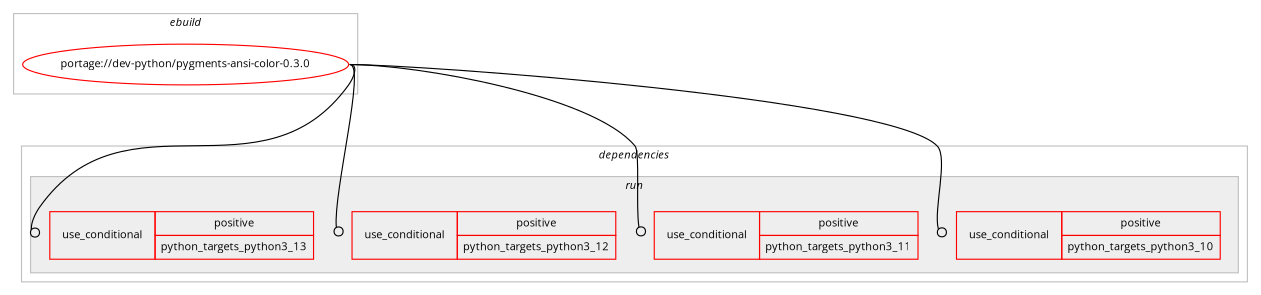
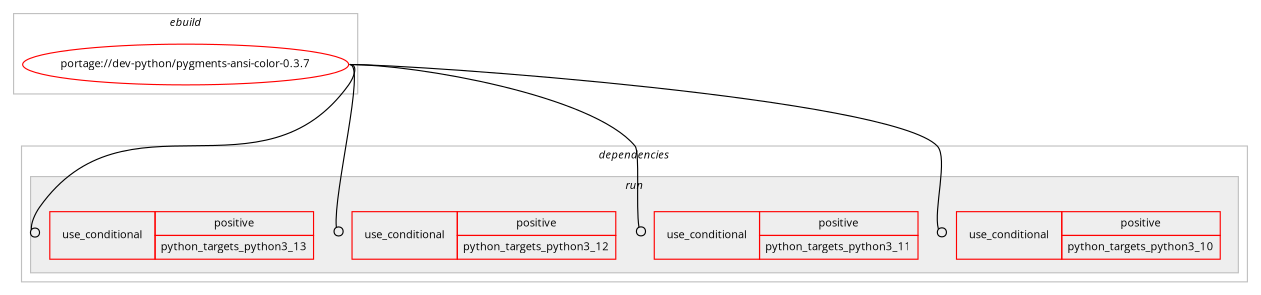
(186, 65) -> (186, 65)
